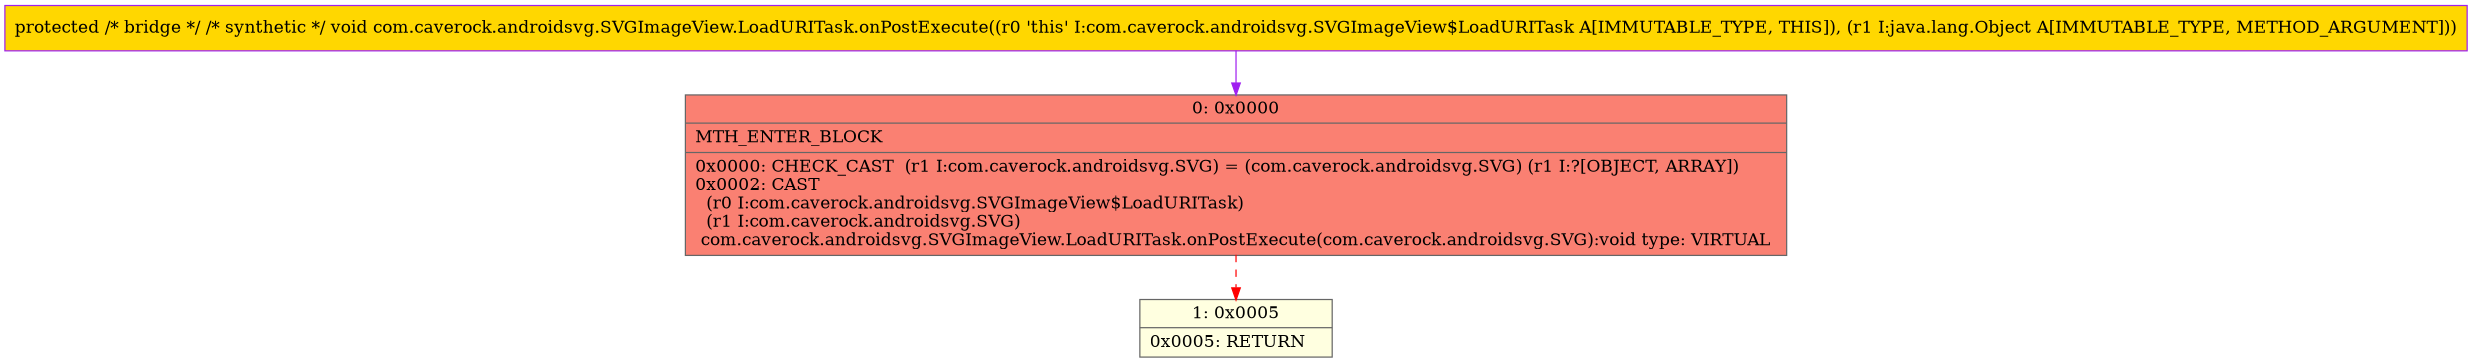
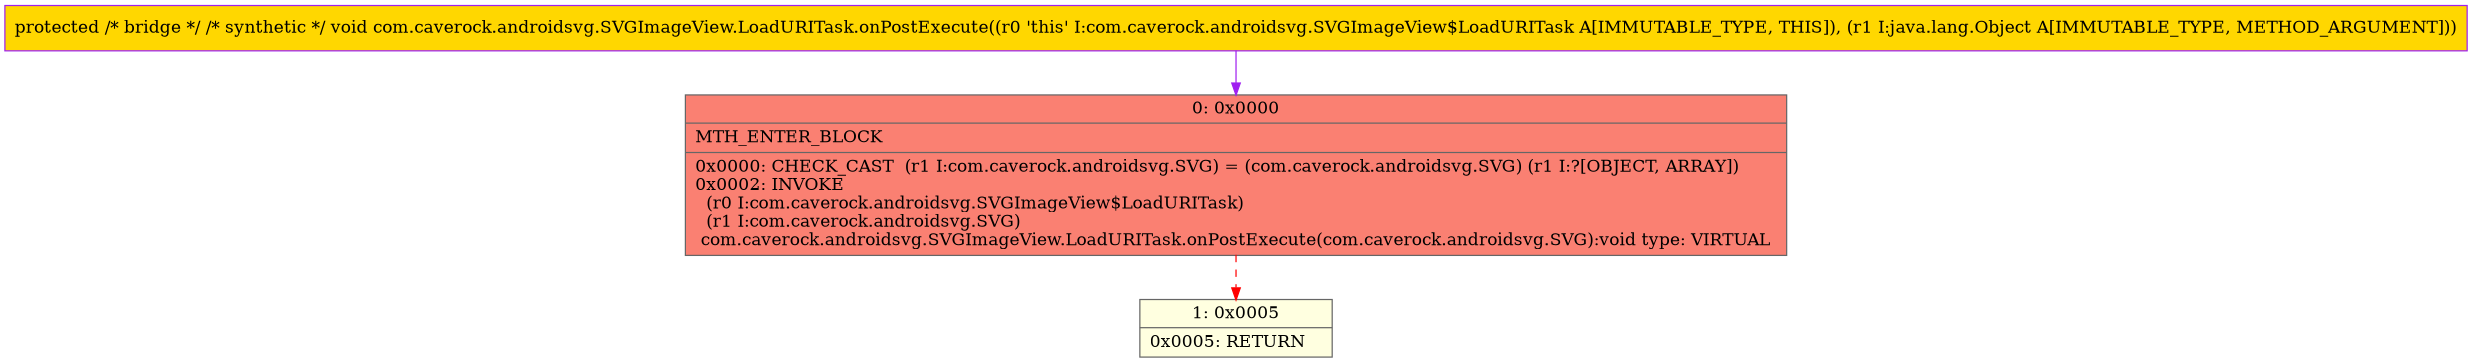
(763, 185) -> (775, 185)
